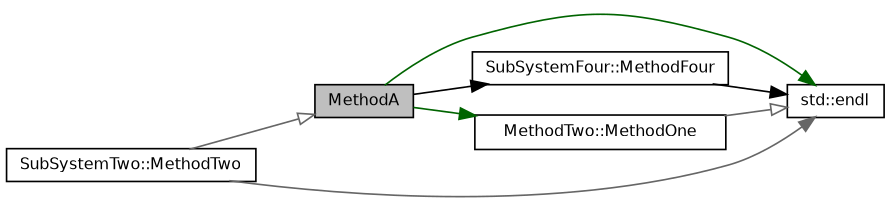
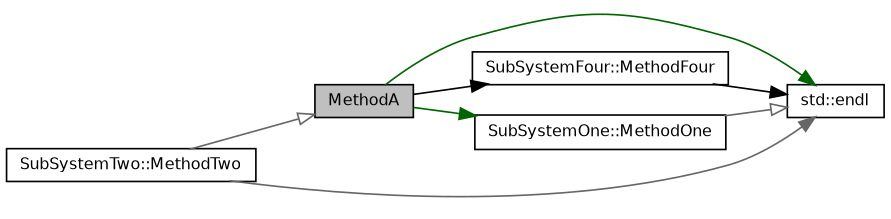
(600, 132) -> (600, 132)
